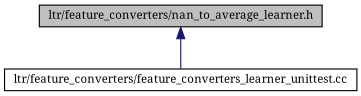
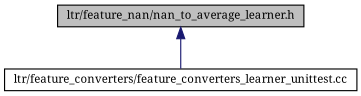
(181, 16) -> (181, 16)
